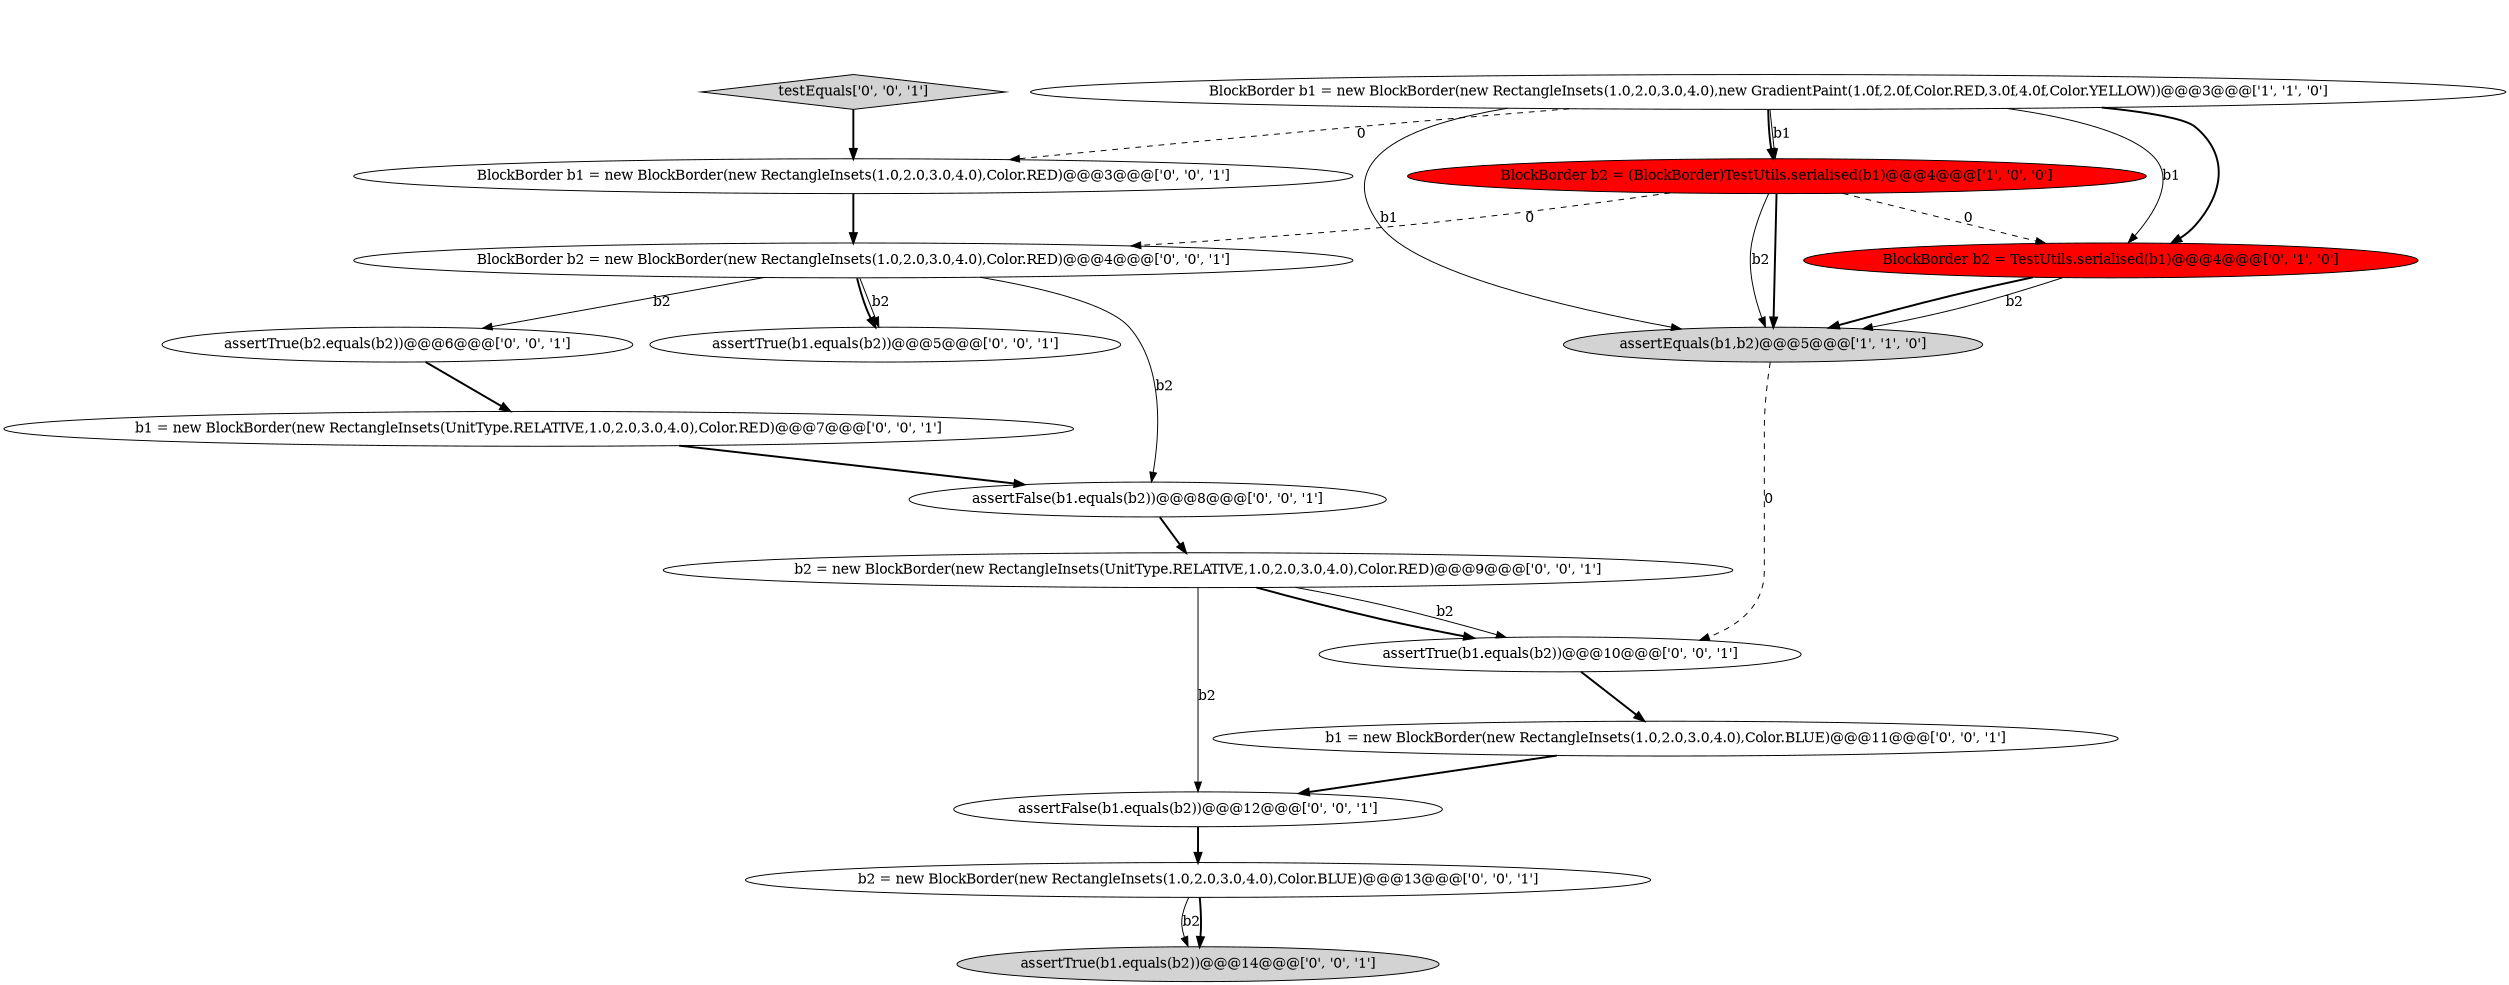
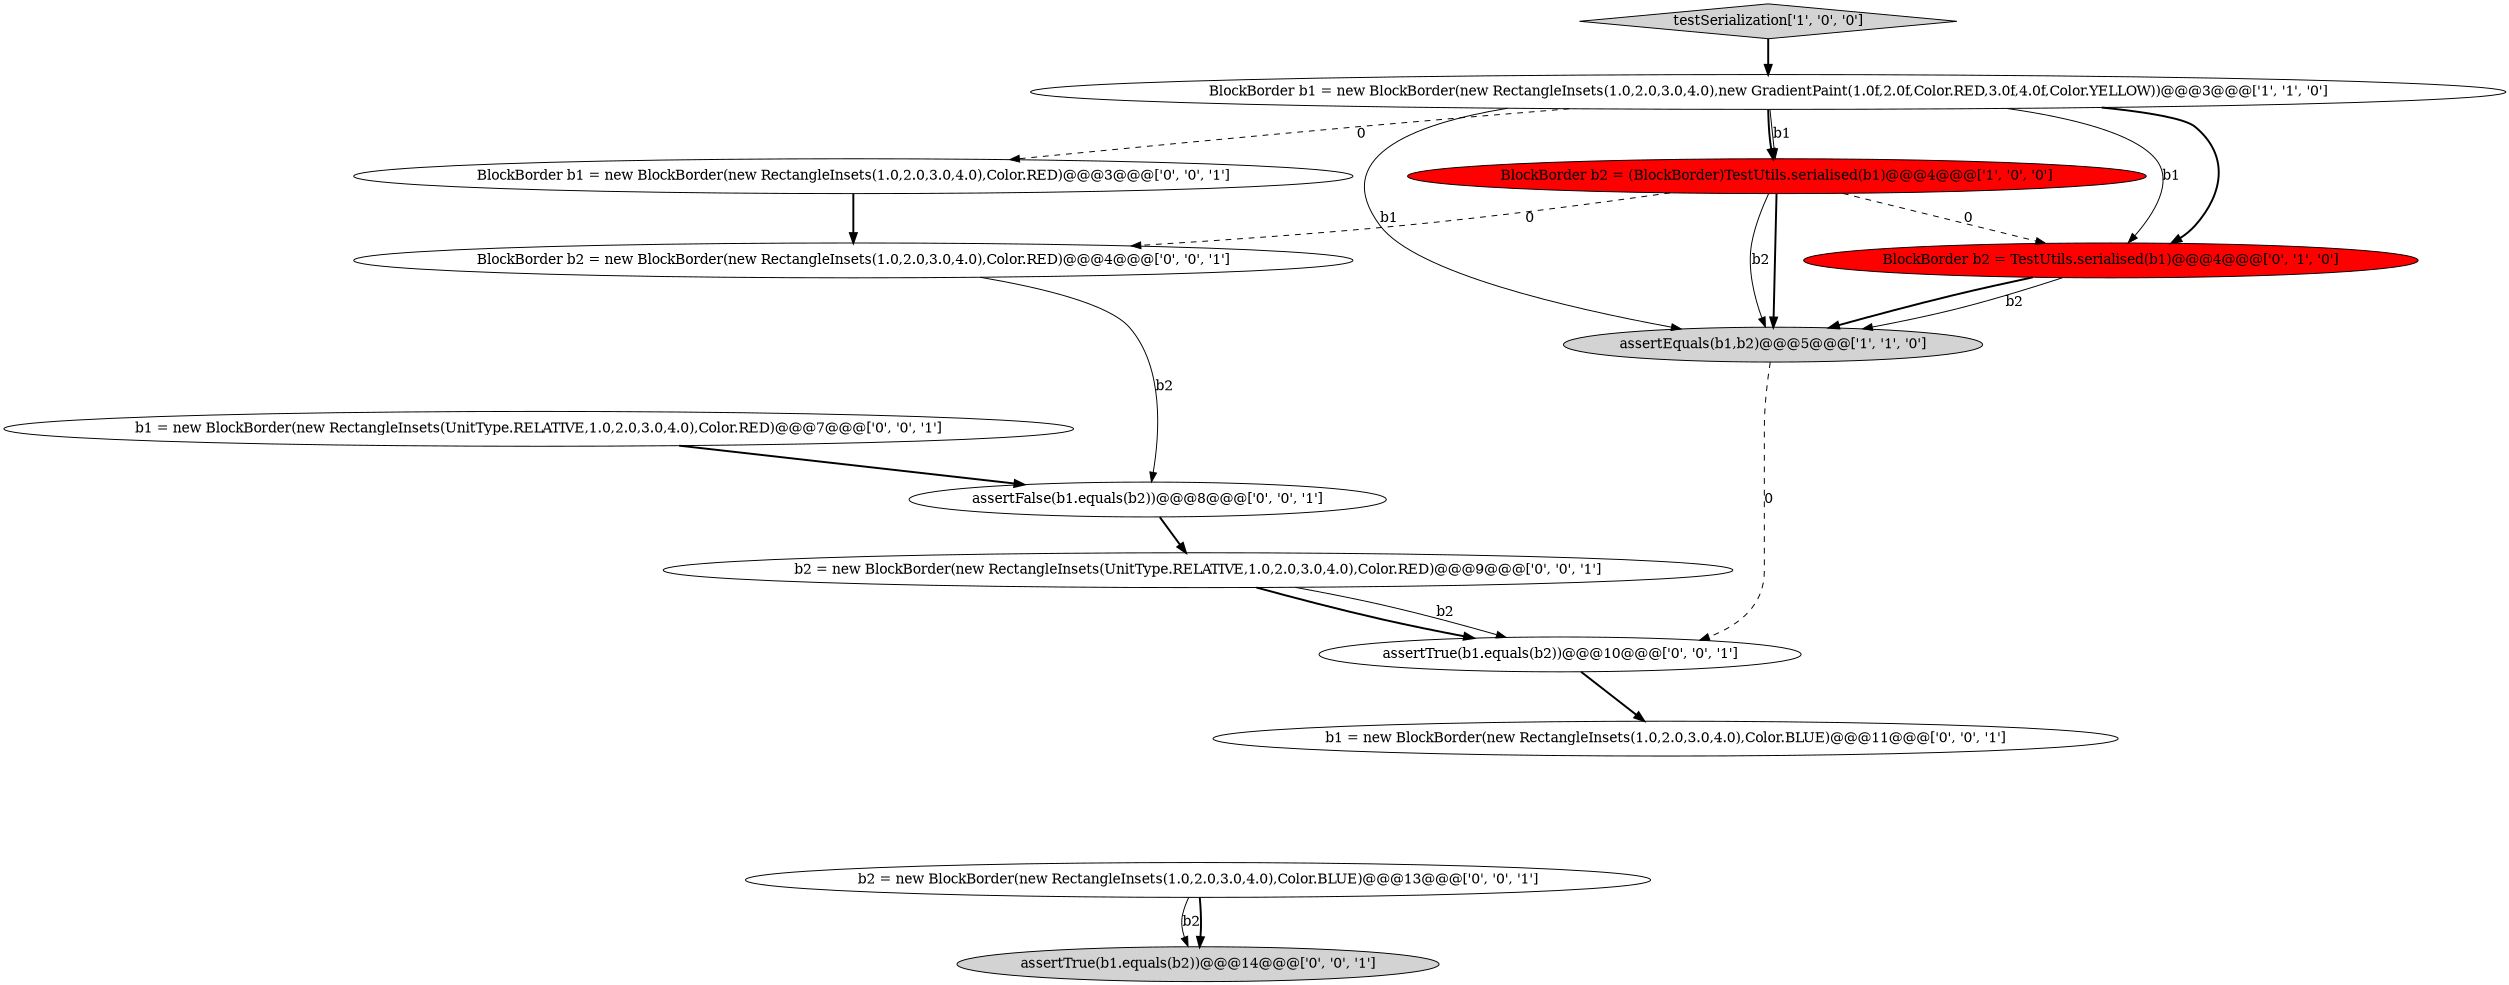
none -> (1768, 21)
(853, 92) -> none
(397, 345) -> none
(885, 345) -> none
(1198, 809) -> none
